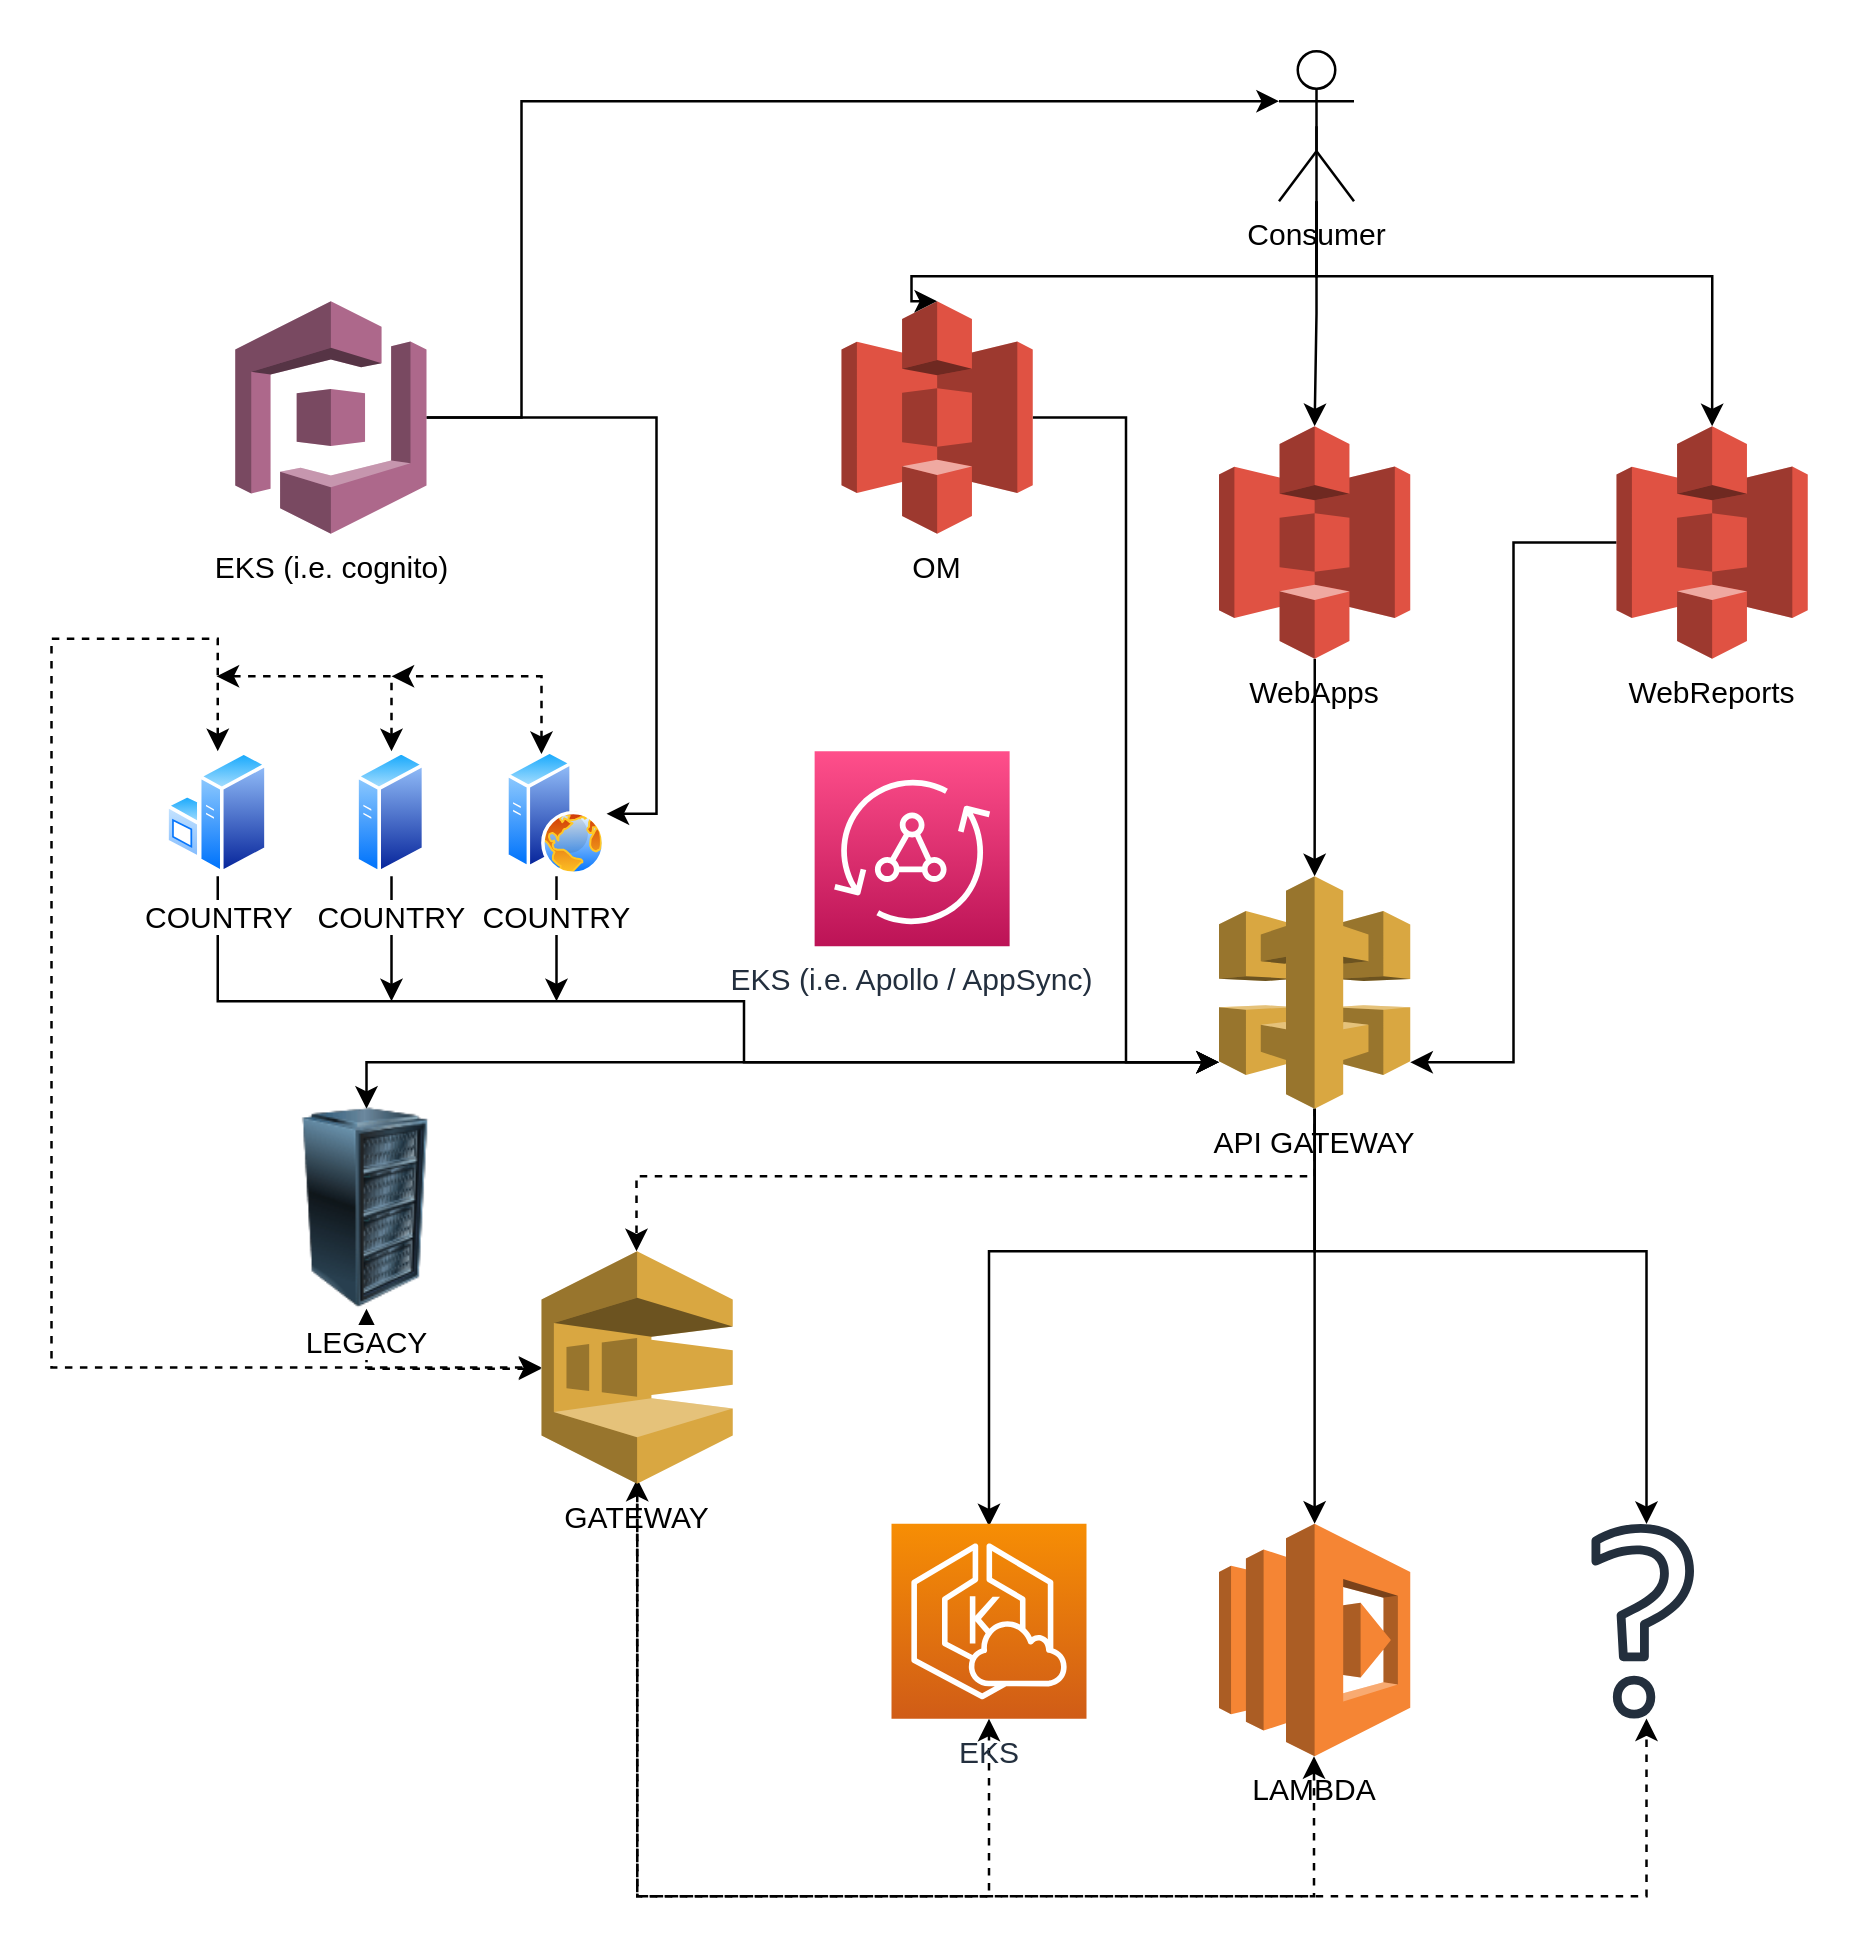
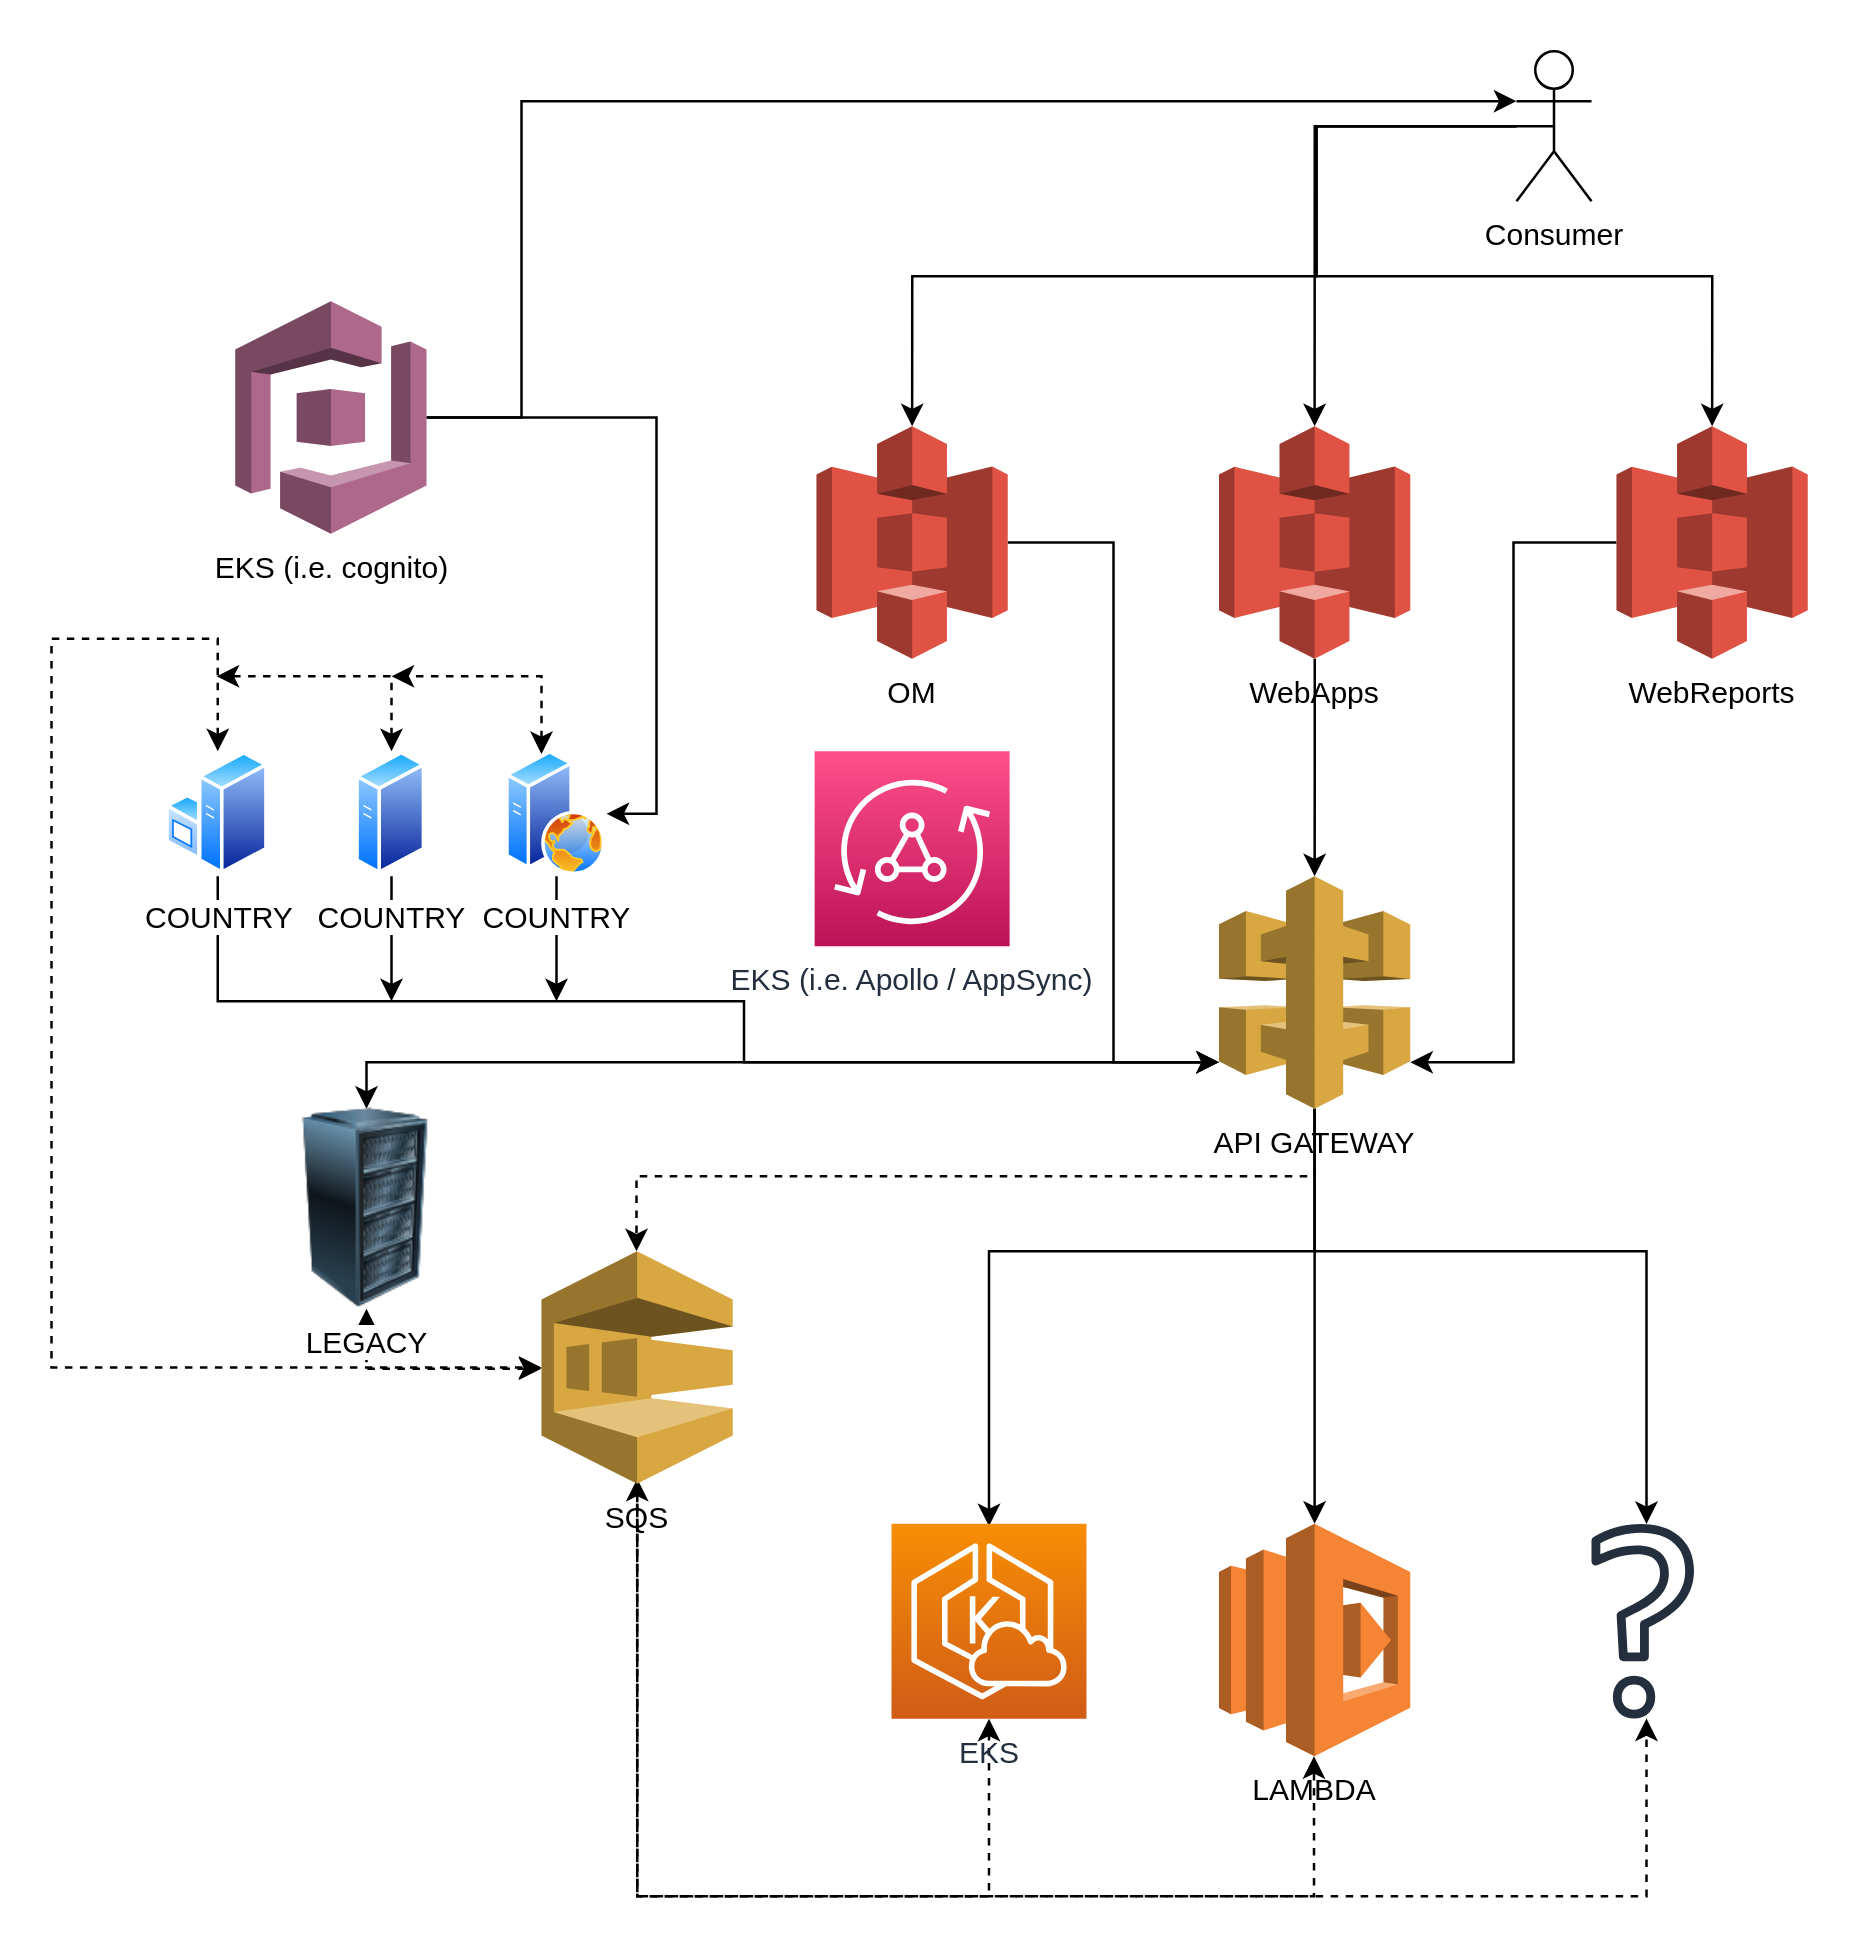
(1316, 126) -> (1554, 126)
(937, 418) -> (912, 543)
(638, 1519) -> (638, 1519)
